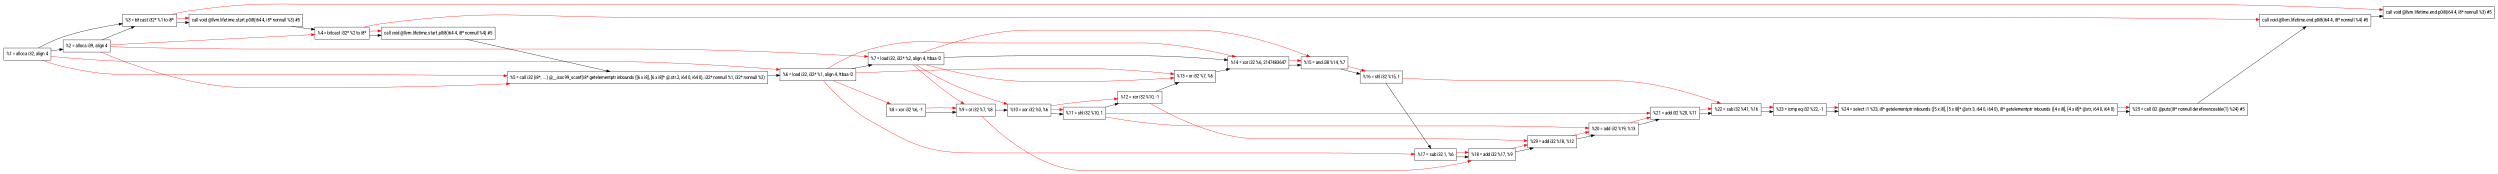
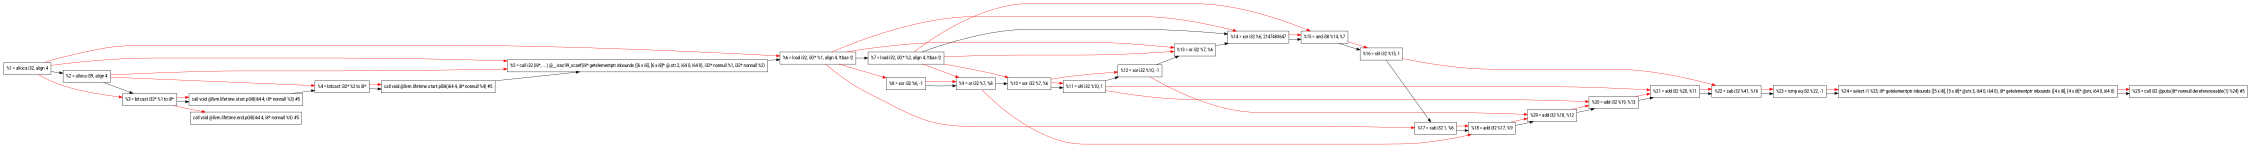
(2315, 20) -> none
(78, 33) -> (77, 90)
(488, 49) -> none
(1029, 110) -> (1029, 84)
